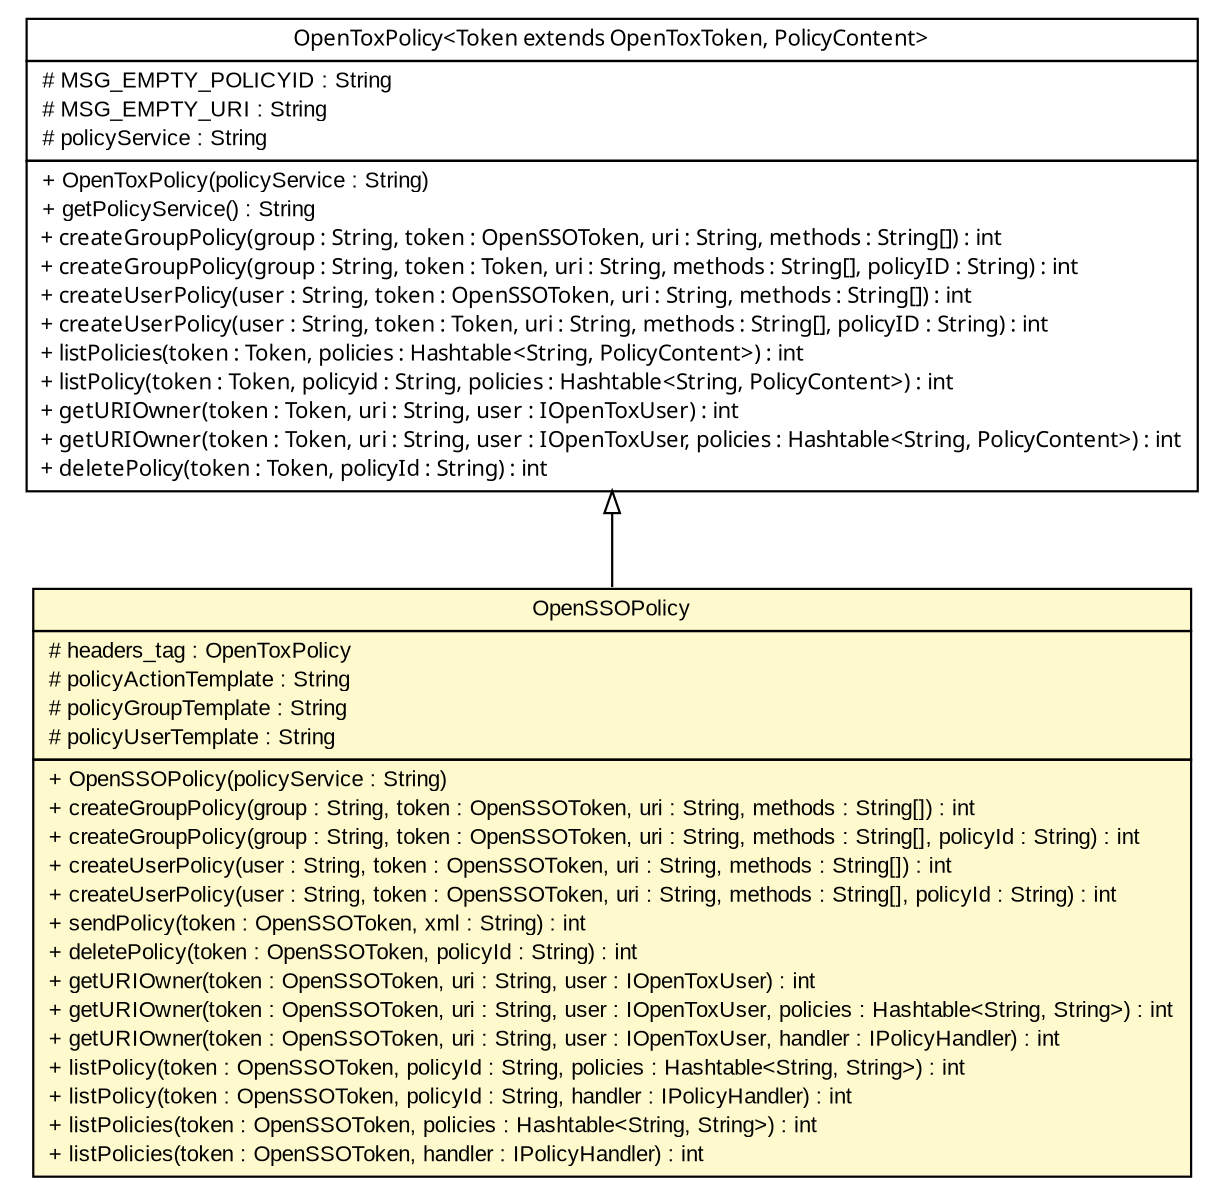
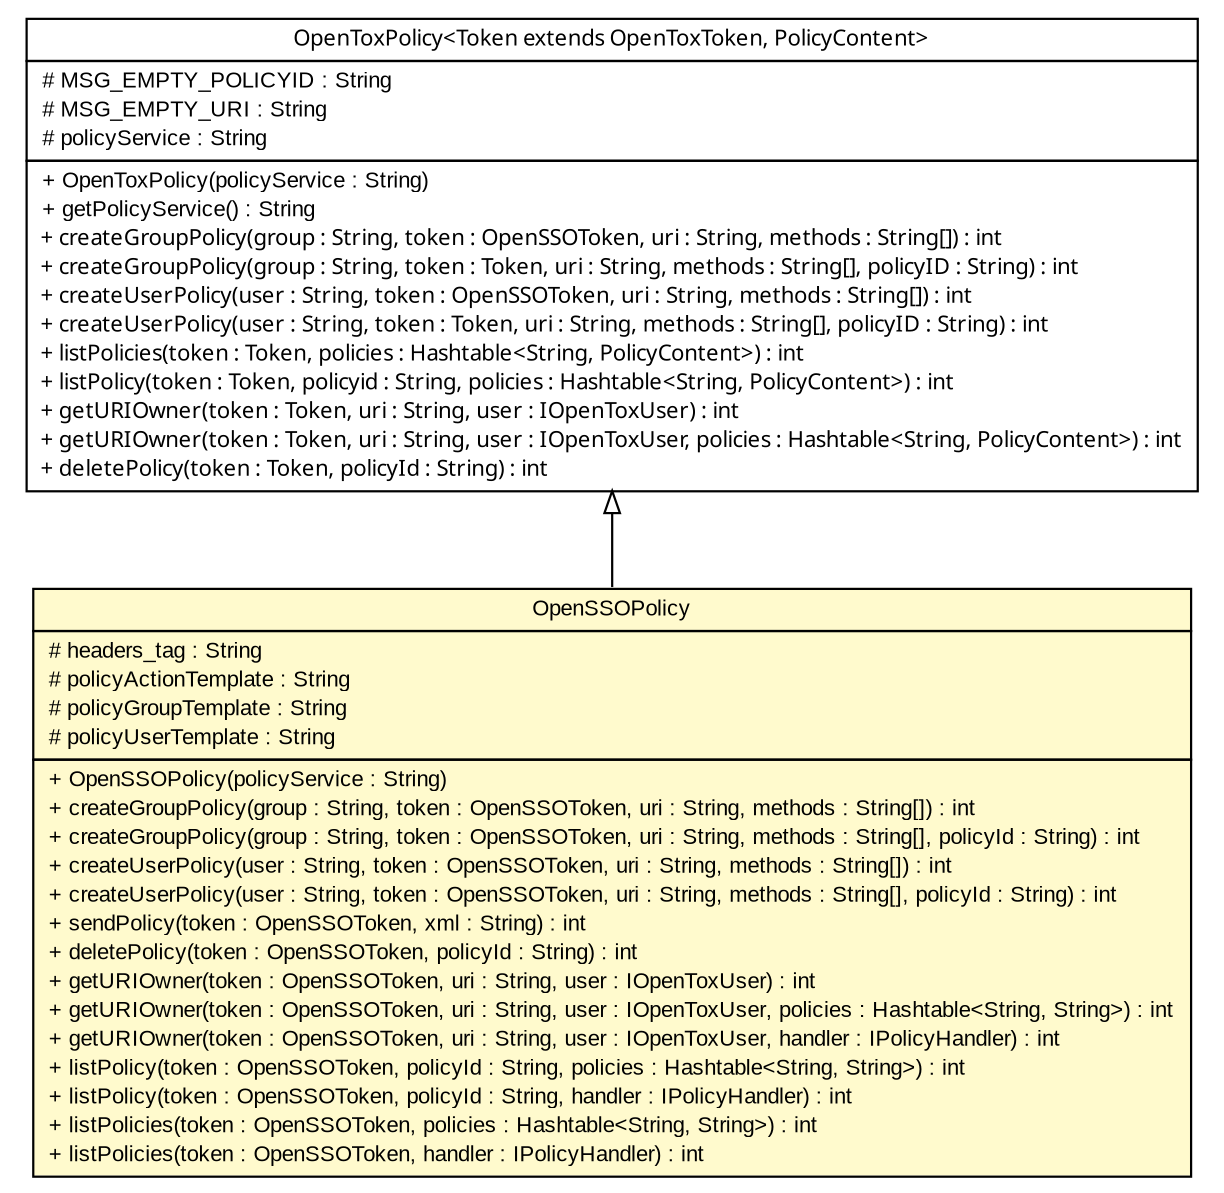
(201, 651) -> (156, 651)
